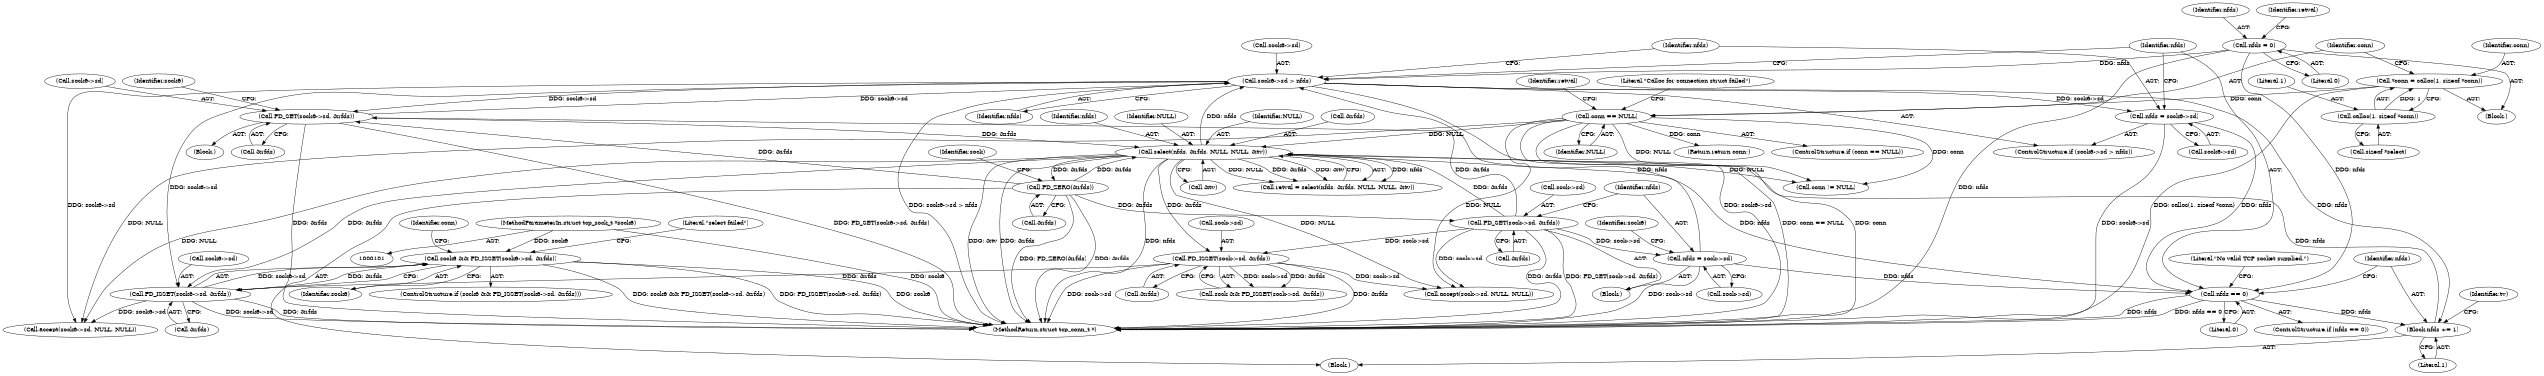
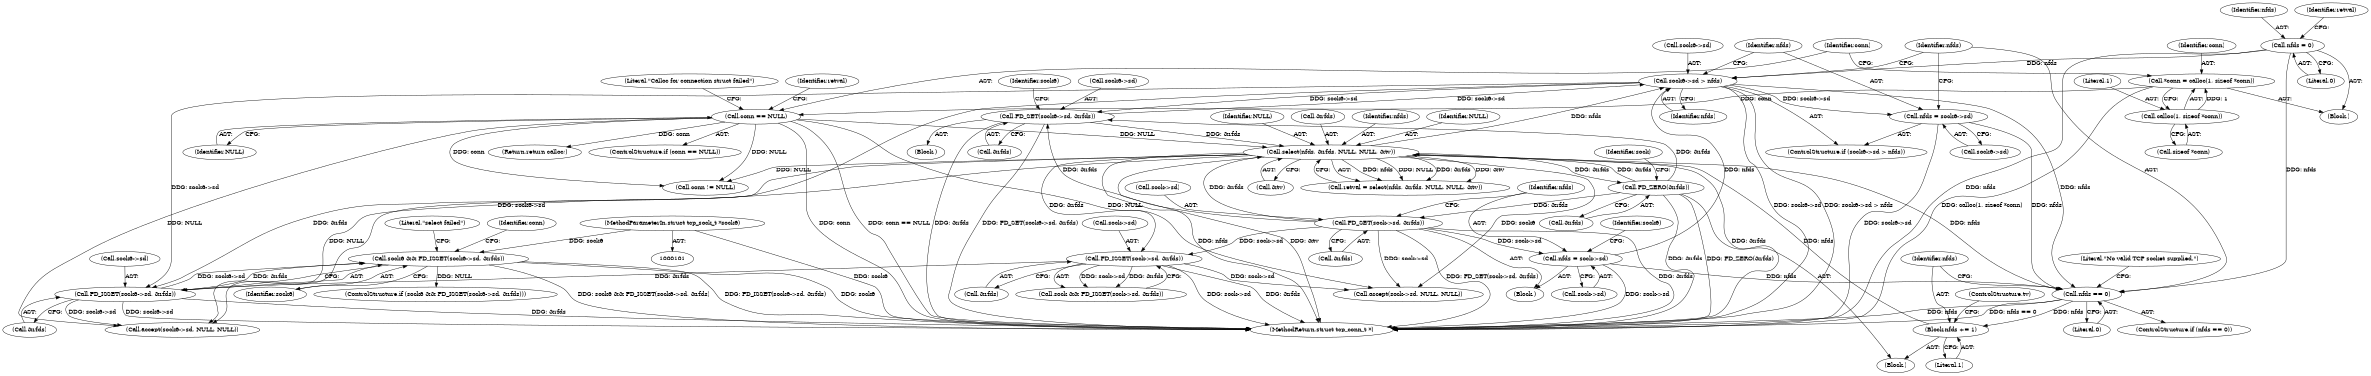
(1975, 92) -> (1969, 105)
(1719, 152) -> (535, 152)
(2378, 152) -> (2184, 152)
(1318, 223) -> (1518, 223)
(498, 277) -> (455, 277)
(2489, 294) -> (2000, 294)
